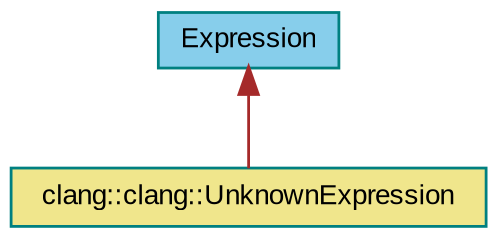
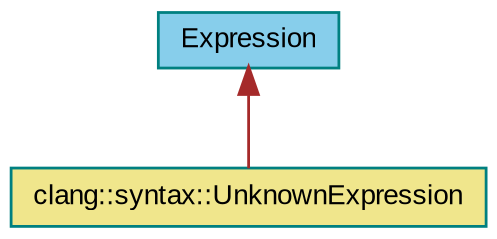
(249, 197) -> (249, 197)
